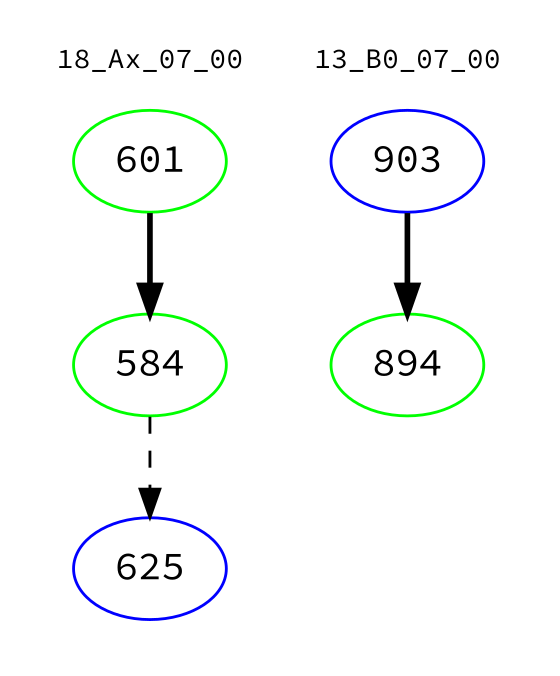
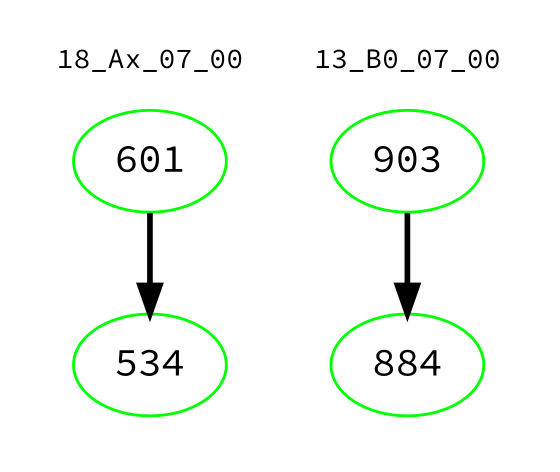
(407, 161) -> (407, 161)
(150, 365) -> (150, 365)
(407, 365) -> (407, 365)
(150, 569) -> none
